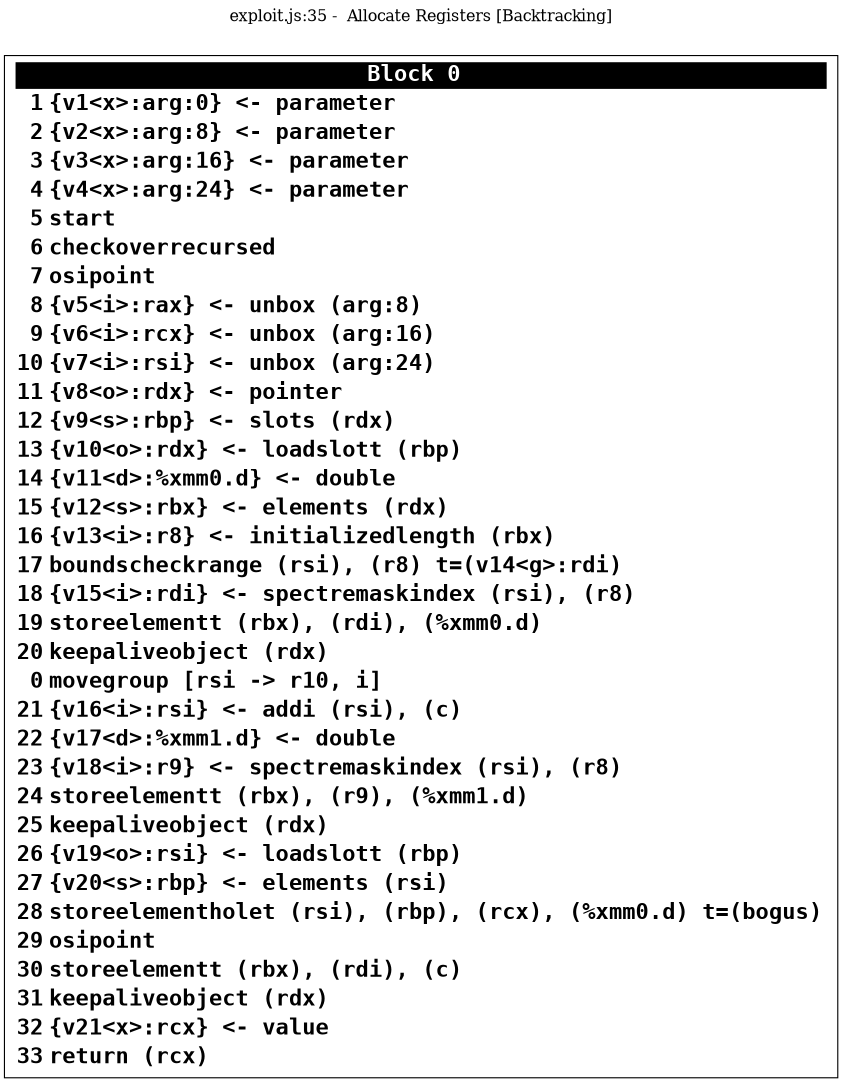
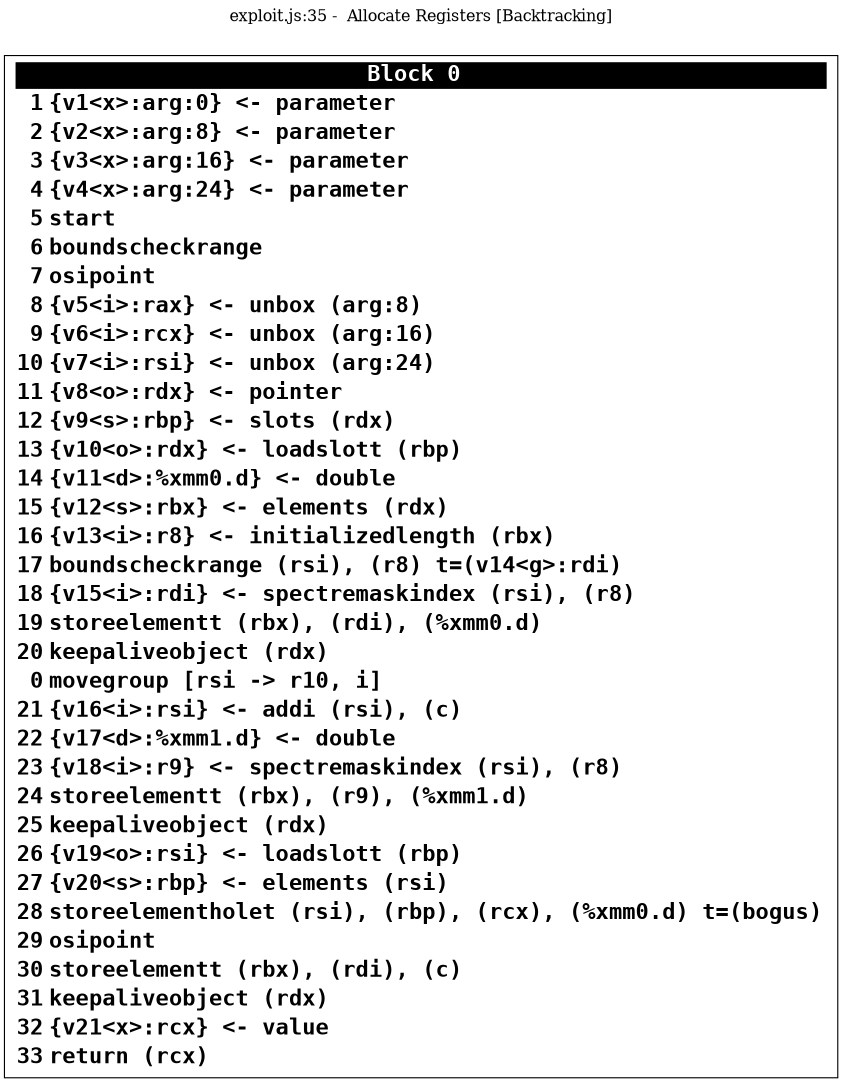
(163, 248) -> (156, 248)
